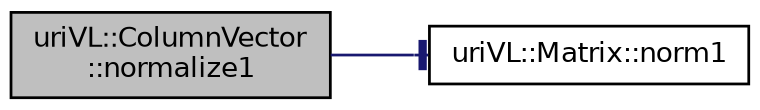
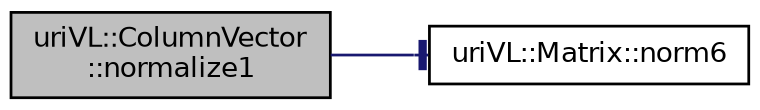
(589, 55) -> (589, 55)
